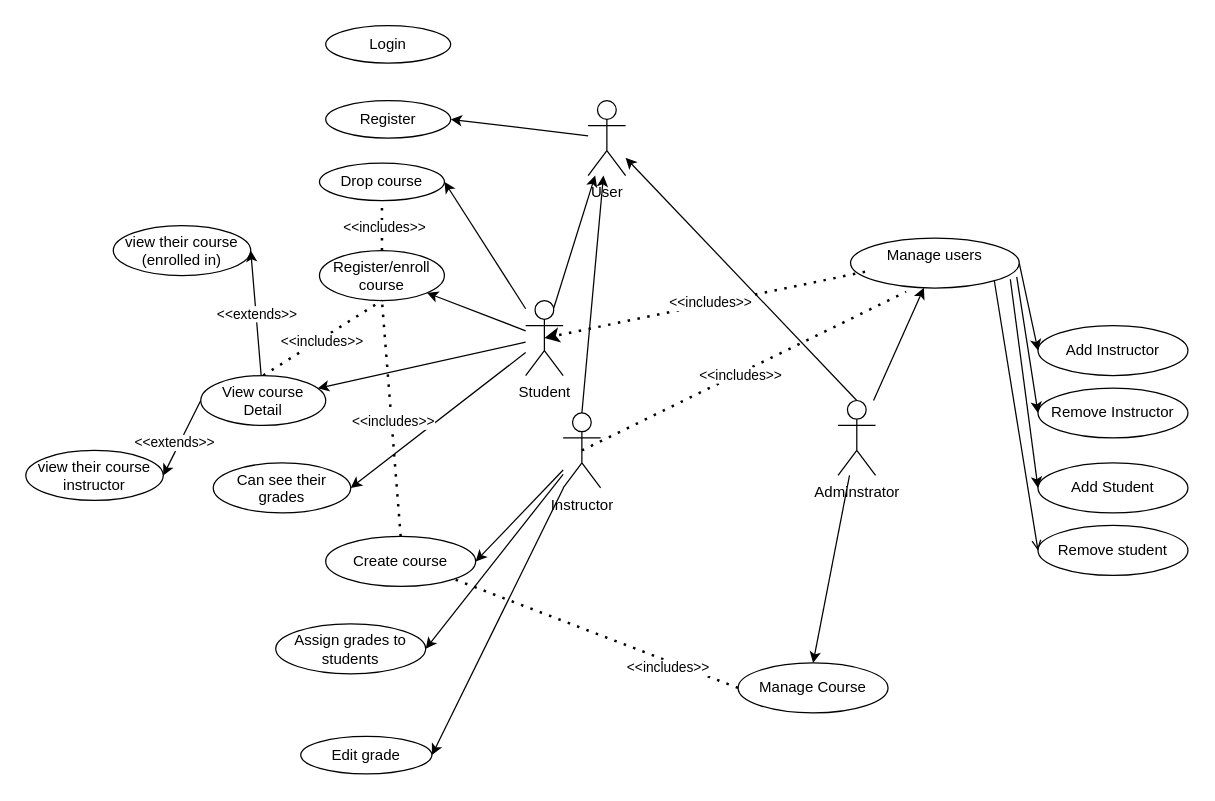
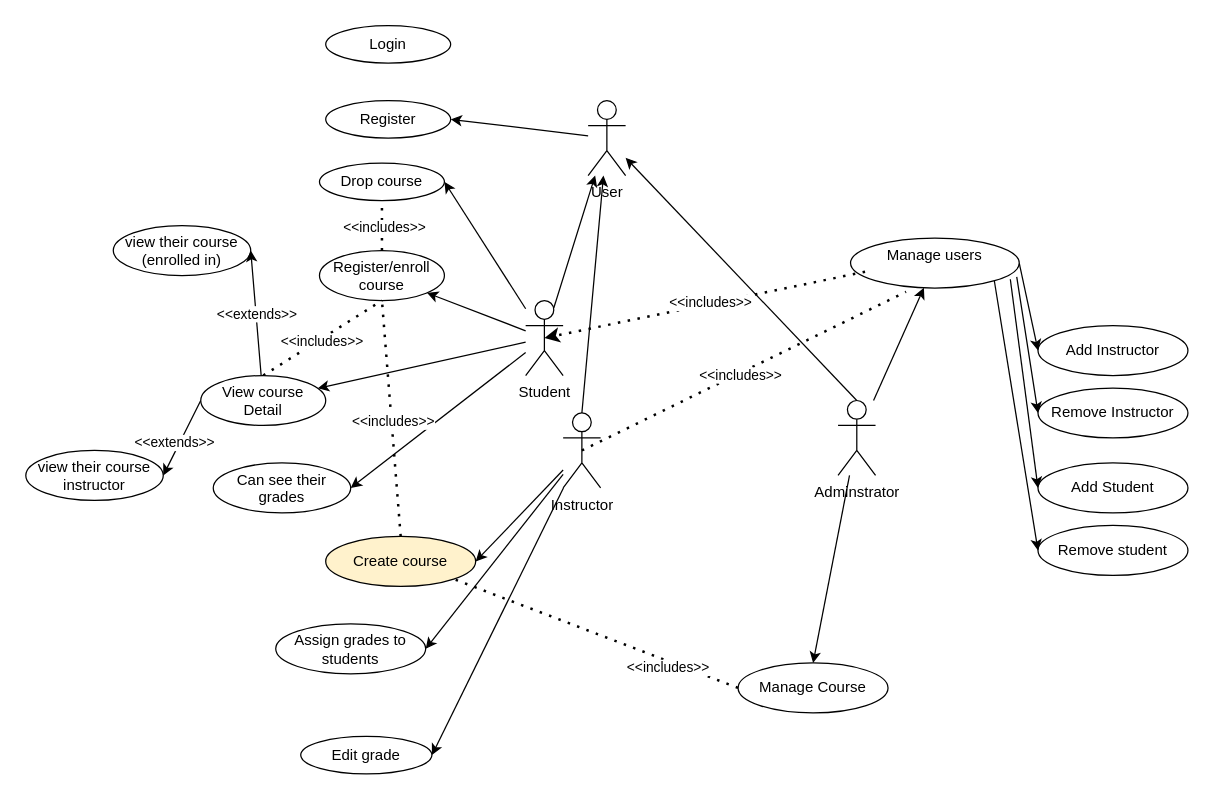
(1037, 543) -> (1037, 541)
(401, 562) -> (401, 562)
